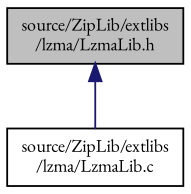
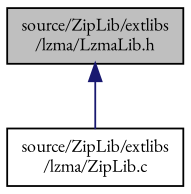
(95, 157) -> (95, 157)
